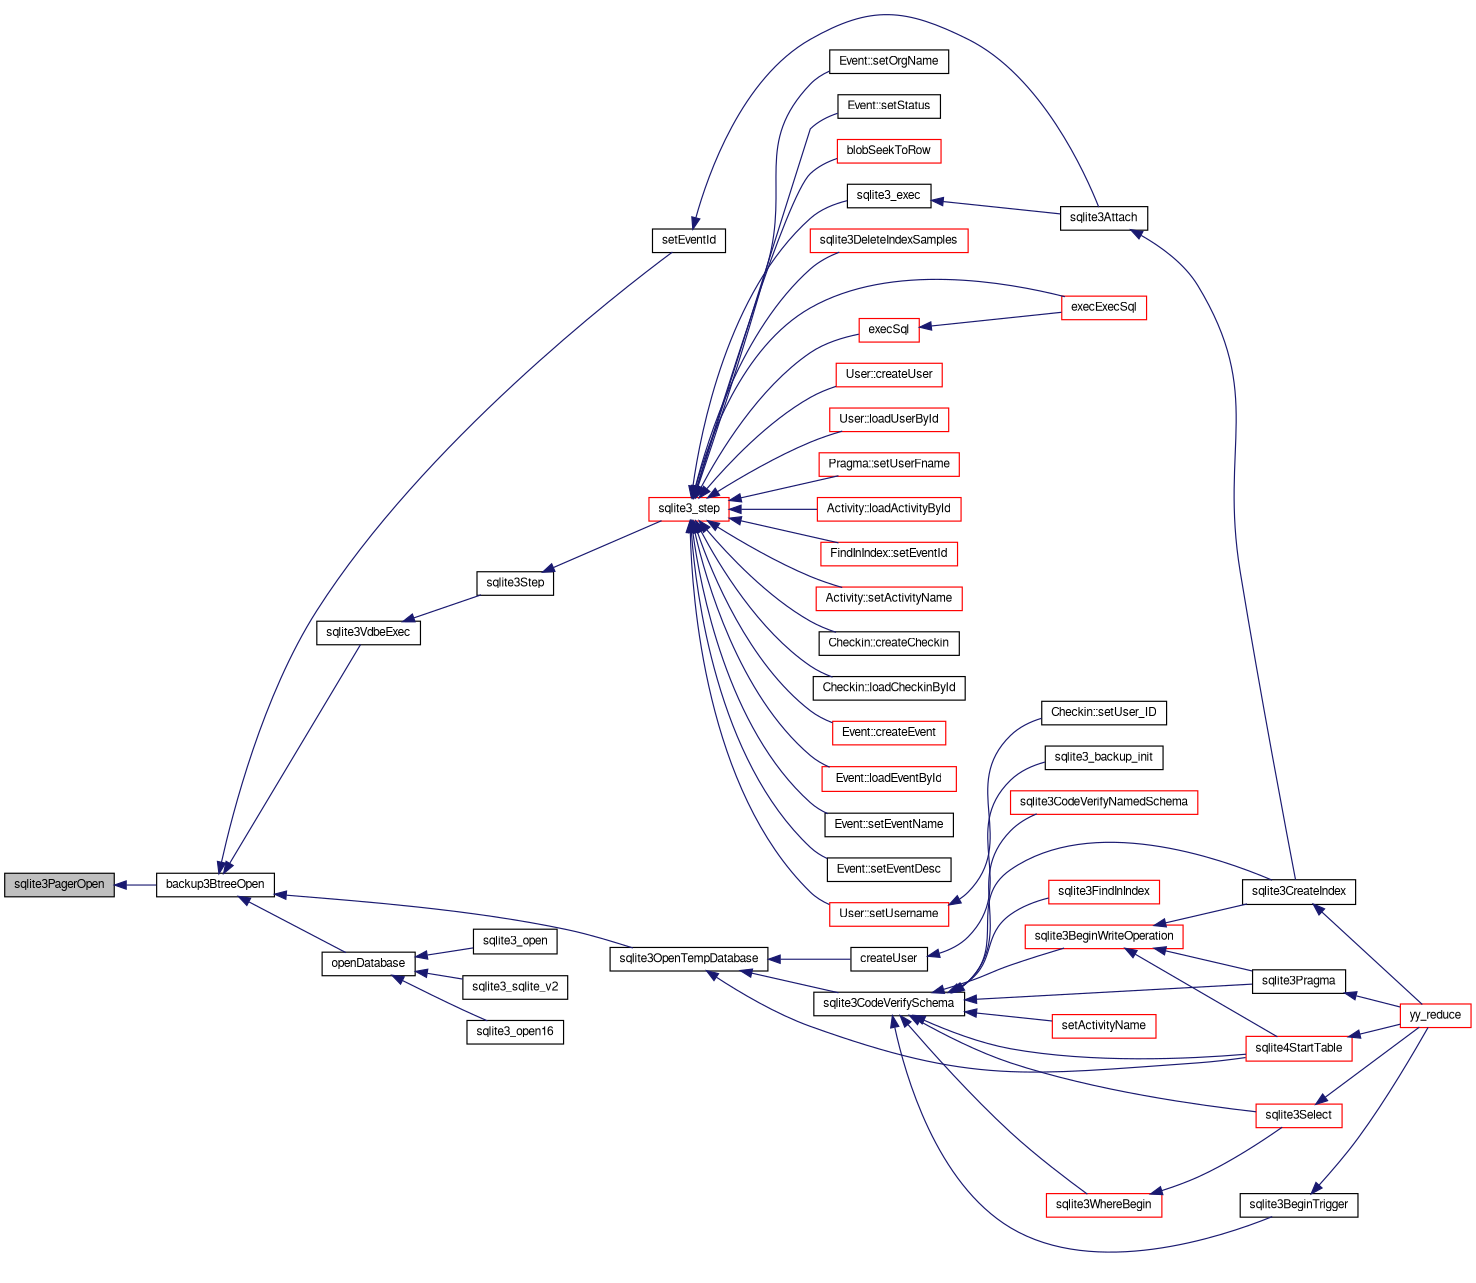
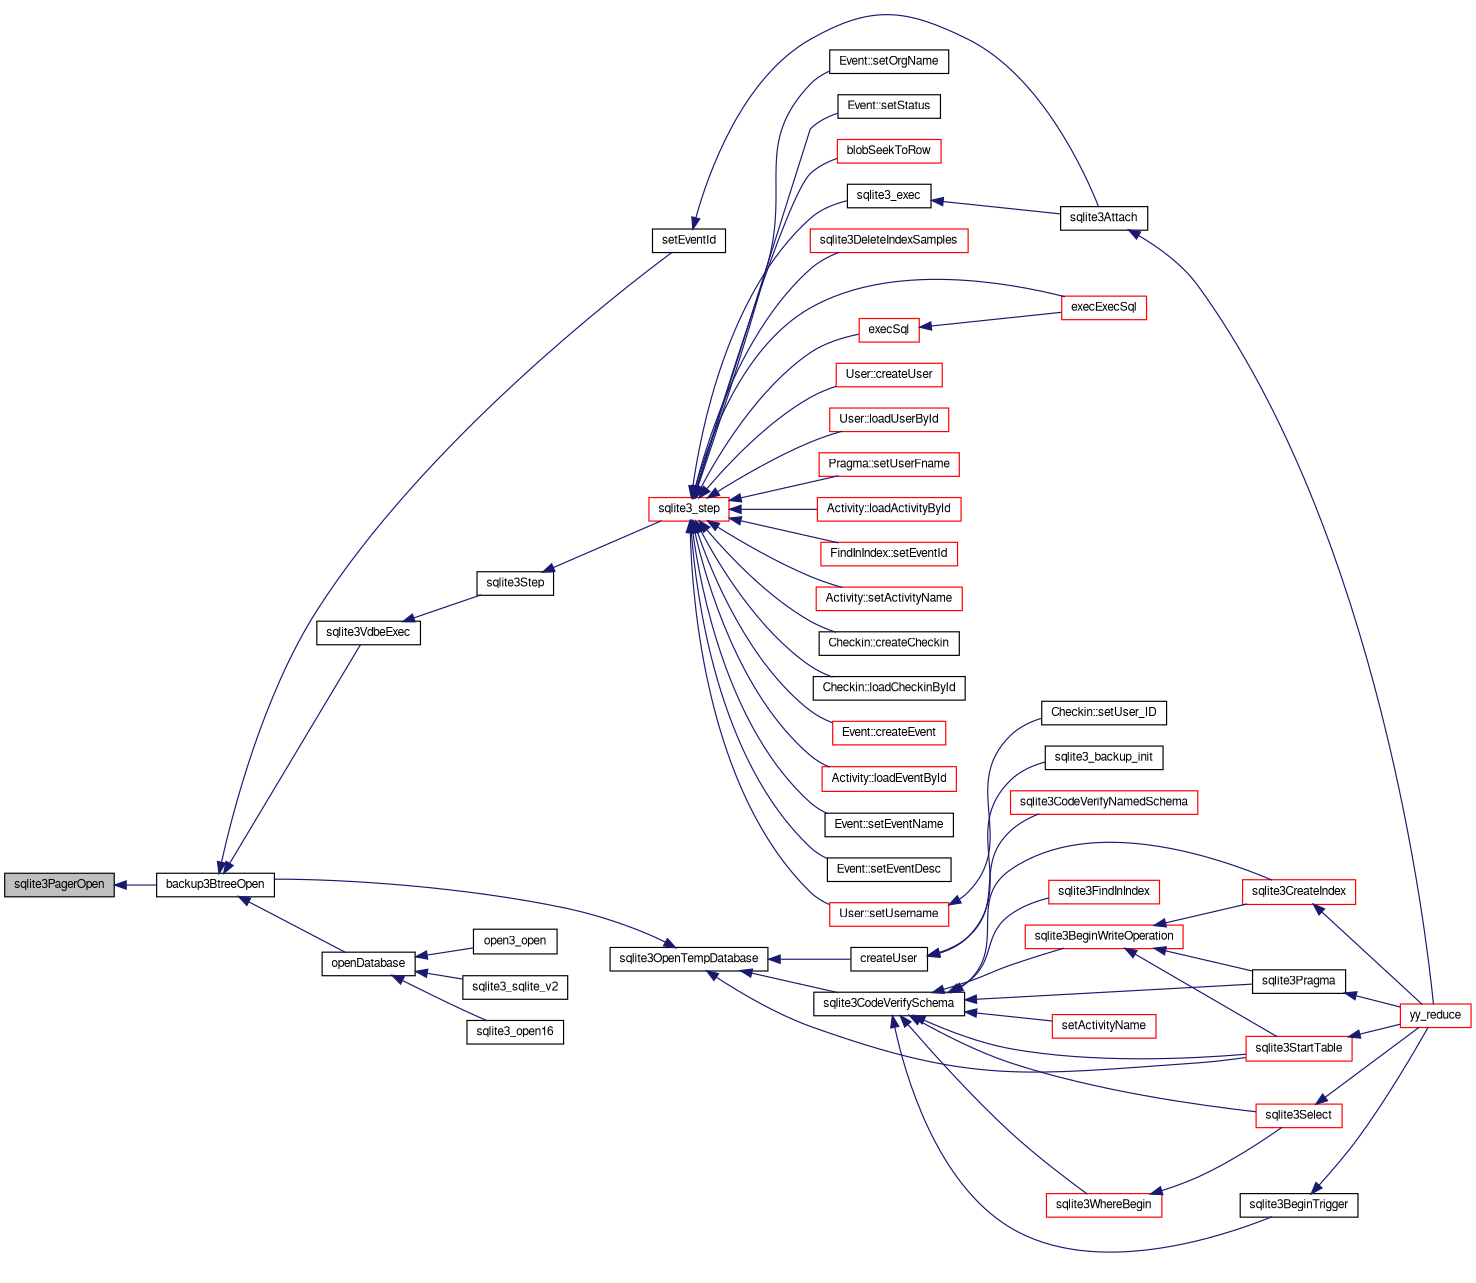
(1237, 543) -> (1347, 593)
(889, 779) -> (889, 779)
(997, 850) -> (998, 848)
(1299, 892) -> (1299, 892)
(461, 912) -> (473, 893)
(515, 942) -> (515, 942)
(1299, 1049) -> (1299, 1049)
